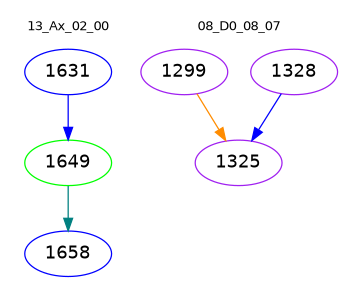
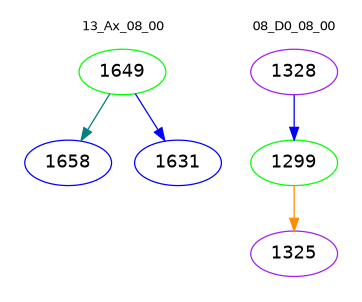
(68, 27) -> (123, 27)
(239, 27) -> (294, 27)
(184, 72) -> (294, 163)
(68, 111) -> (147, 112)
(270, 112) -> (294, 111)
